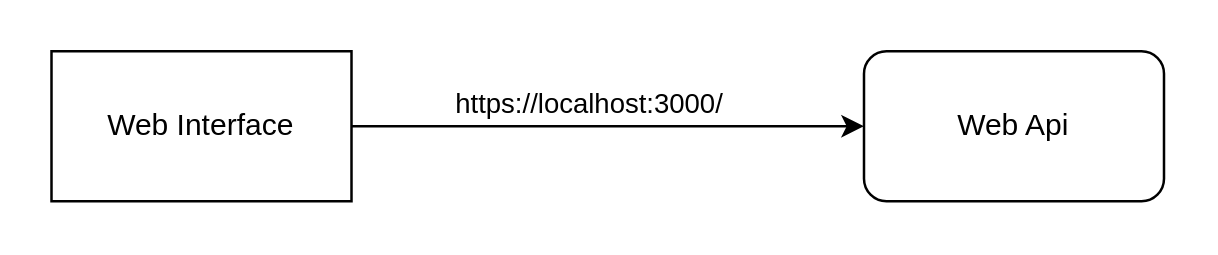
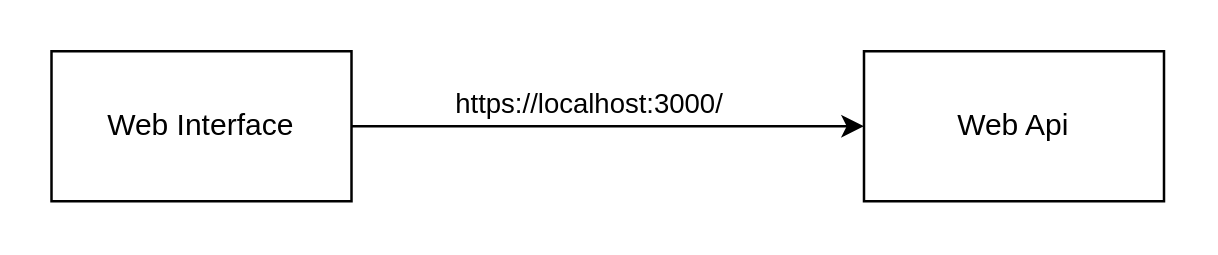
(1014, 126) -> (1014, 126)
